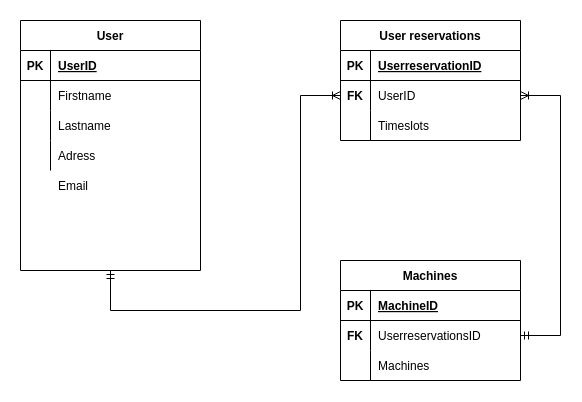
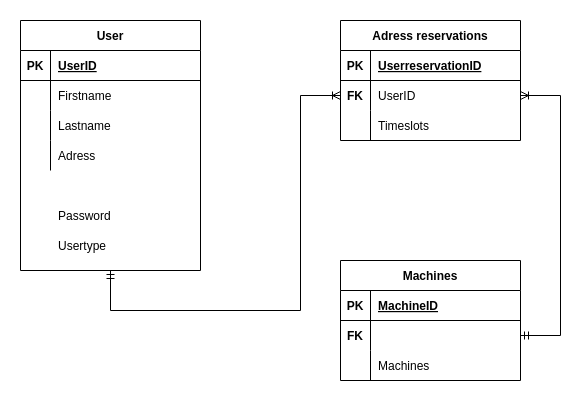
(430, 36) -> (430, 36)
(126, 186) -> none
none -> (126, 216)
none -> (126, 246)
(446, 336) -> none
